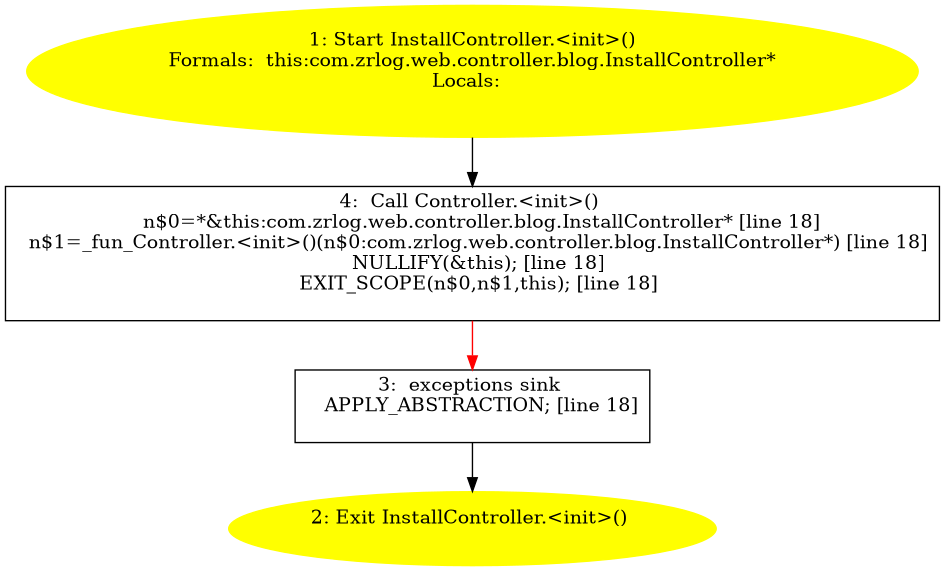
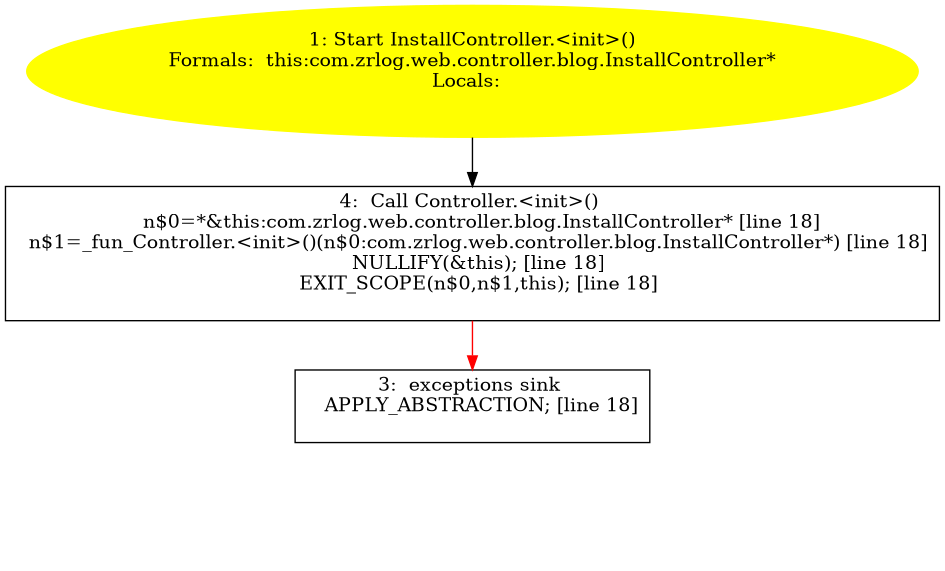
(472, 529) -> none
